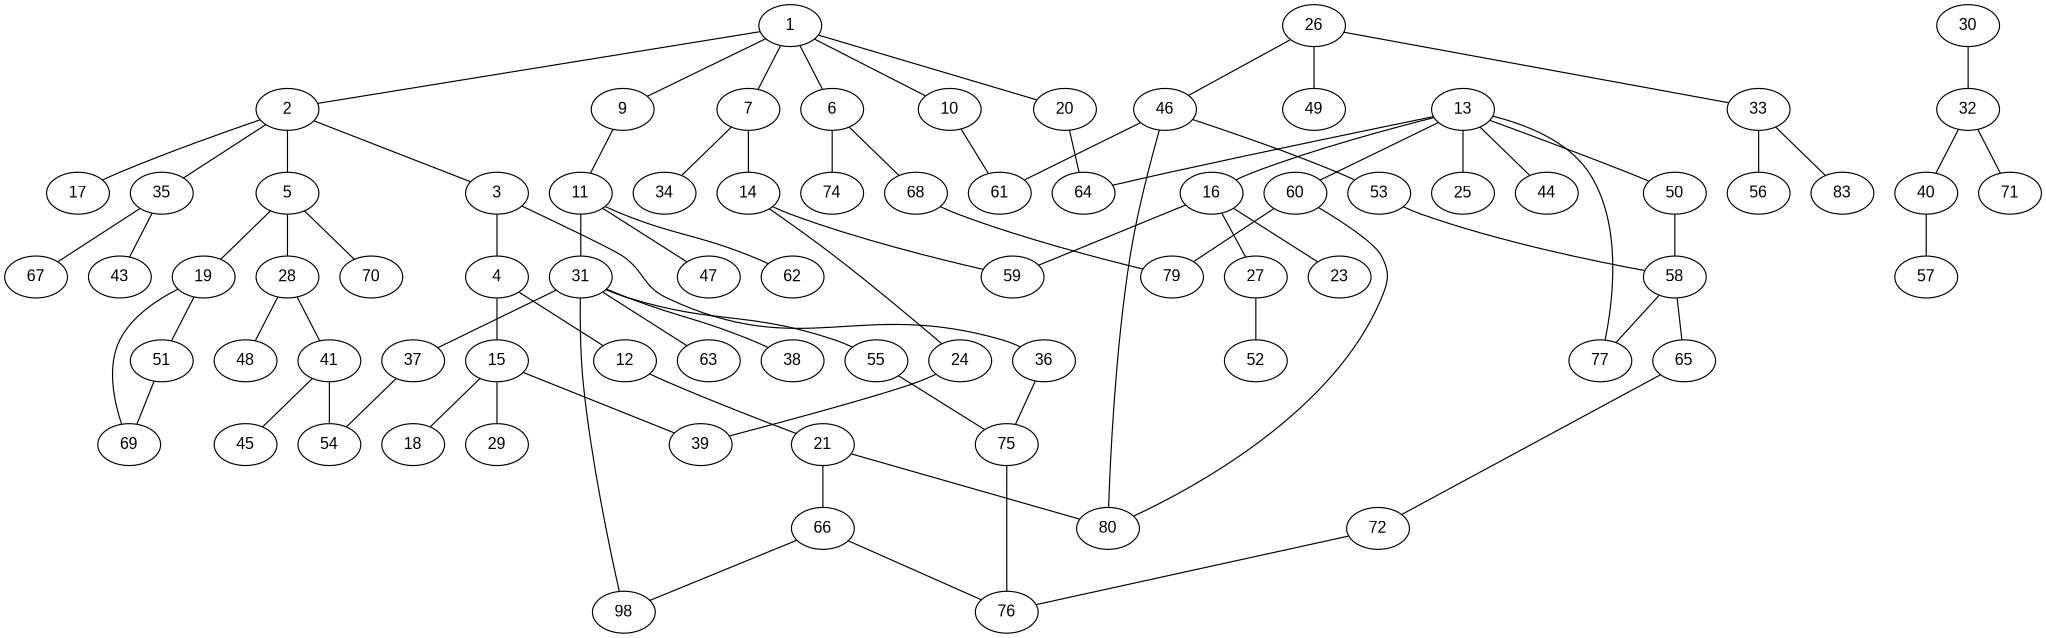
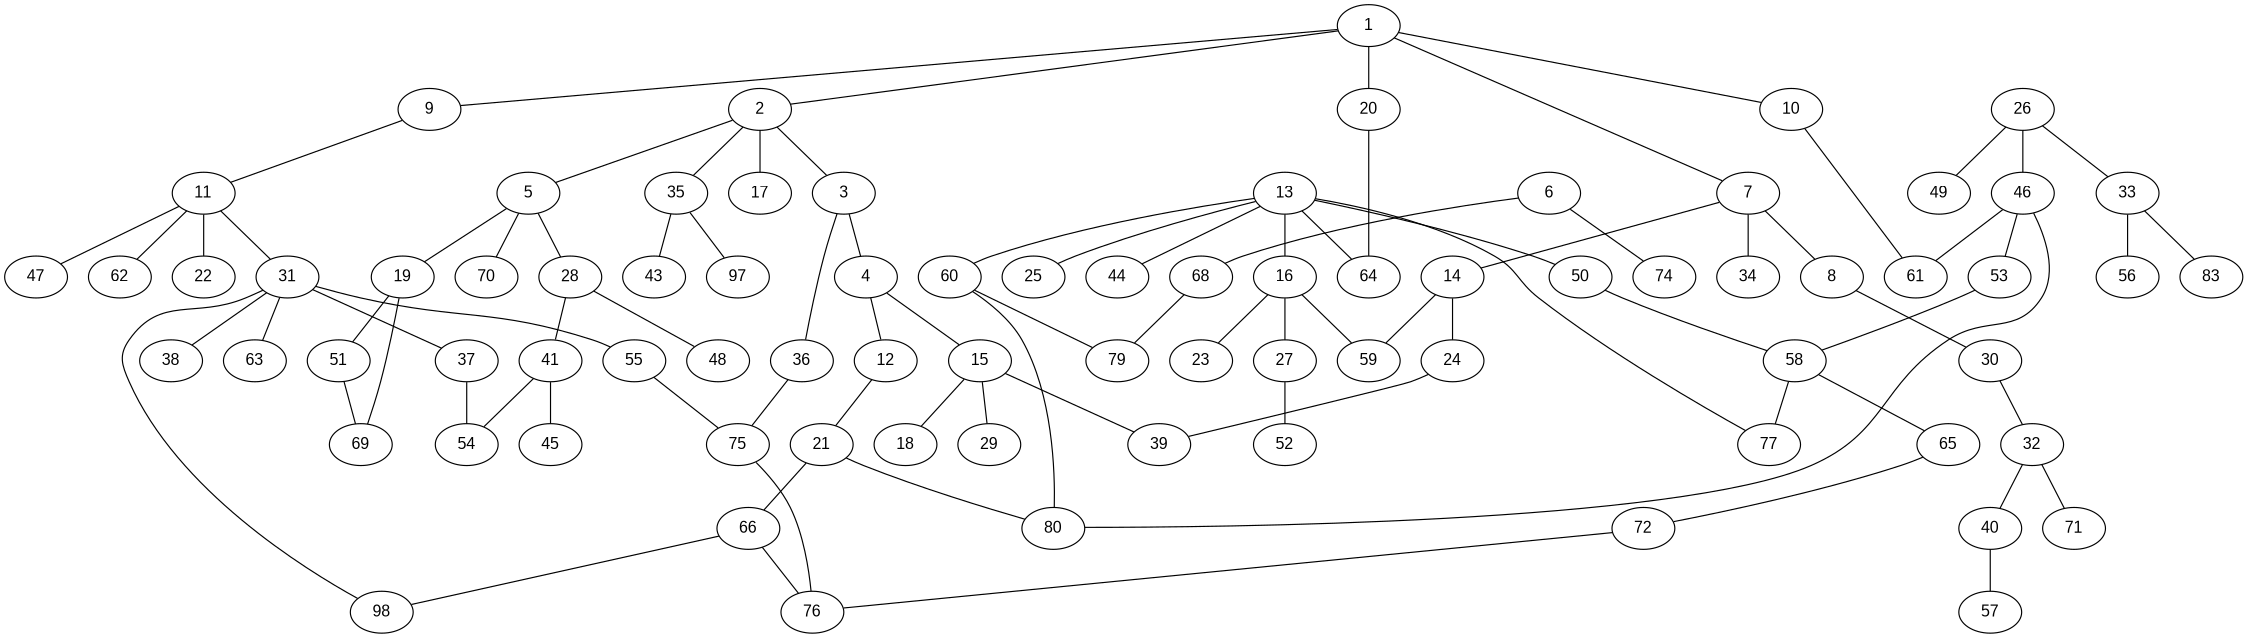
(811, 68) -> none
(36, 277) -> (738, 277)
none -> (204, 277)
none -> (1832, 277)
